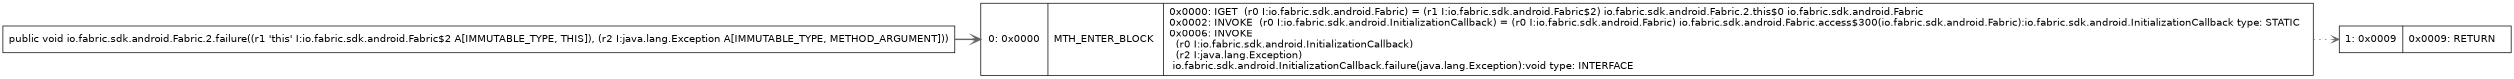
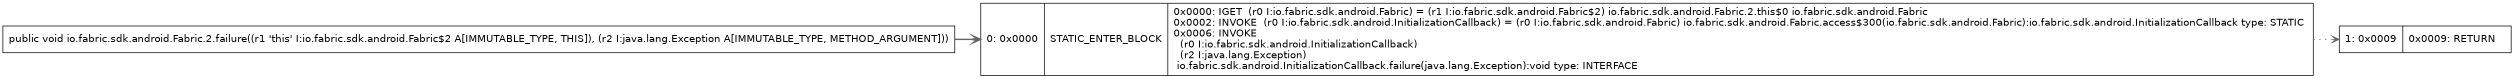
(1104, 39) -> (1106, 39)
